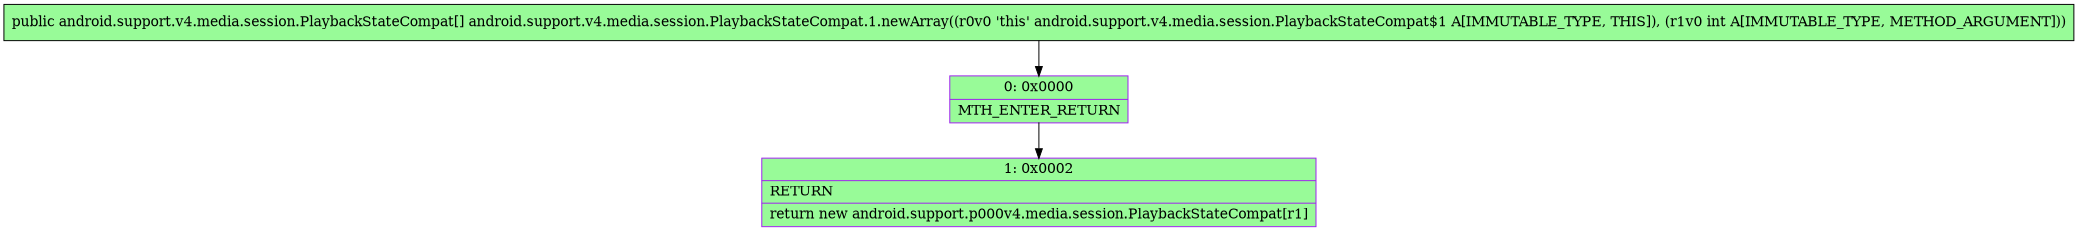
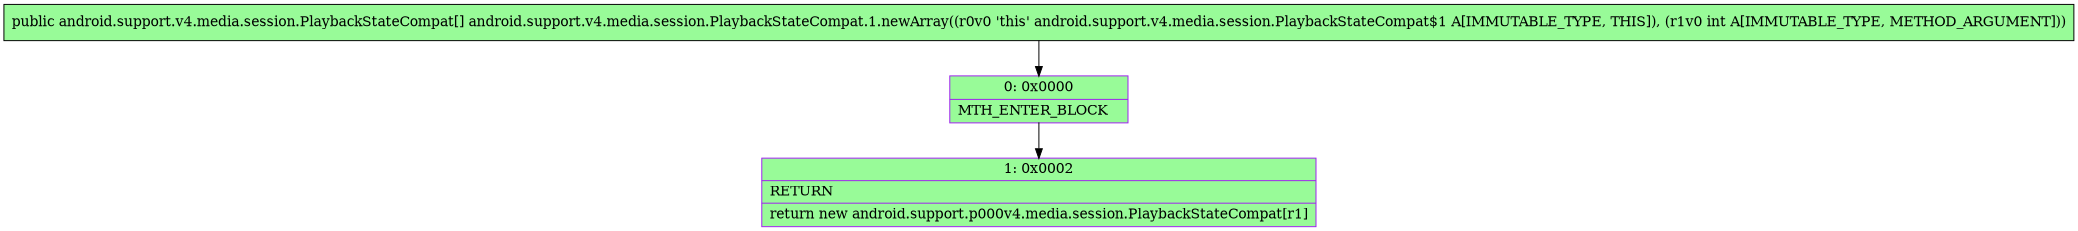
(1039, 111) -> (1033, 111)
